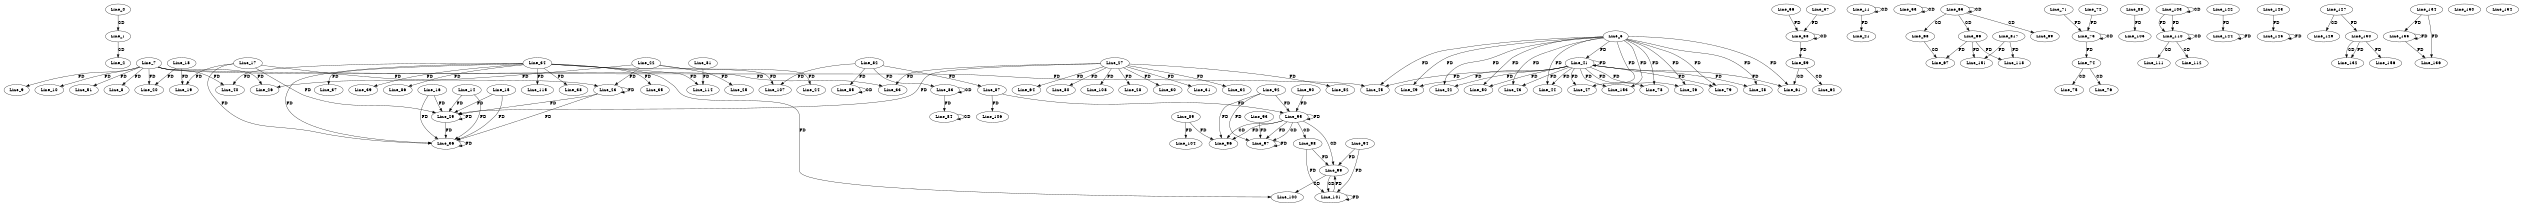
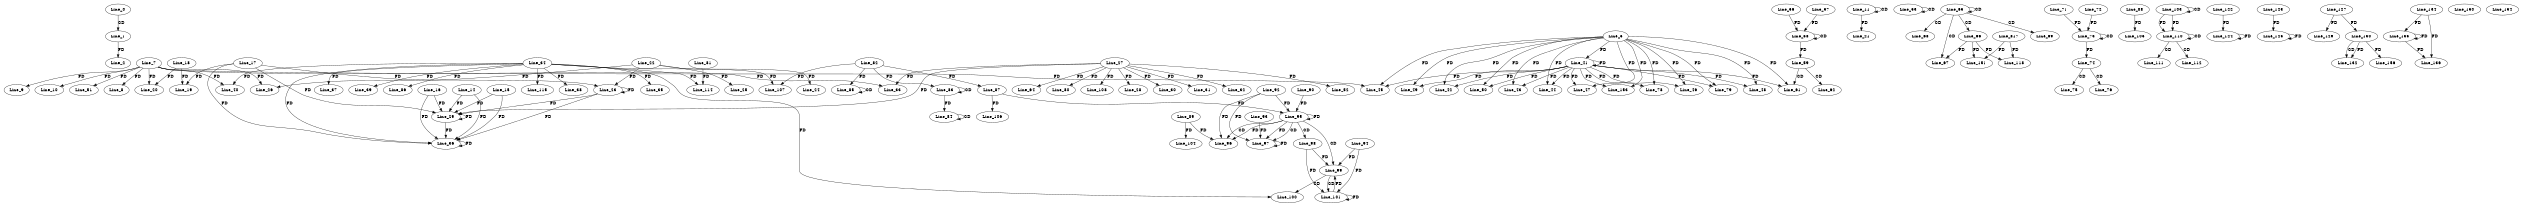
(2334, 23) -> (2334, 23)
(1929, 48) -> (1948, 35)
(121, 50) -> (121, 50)
